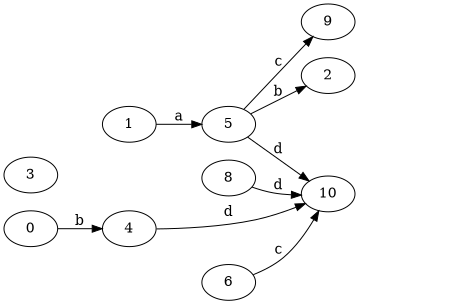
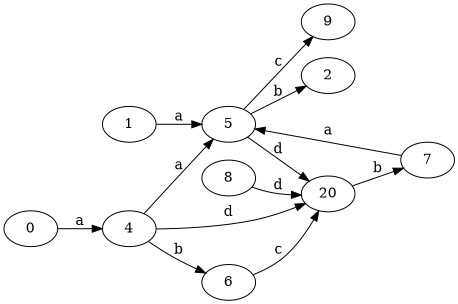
none -> (428, 160)
(31, 175) -> none
none -> (175, 180)
(328, 194) -> (328, 194)
(80, 221) -> (80, 221)
none -> (172, 256)
